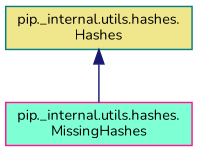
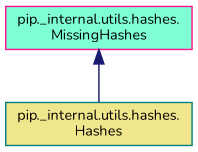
(99, 83) -> (99, 83)
